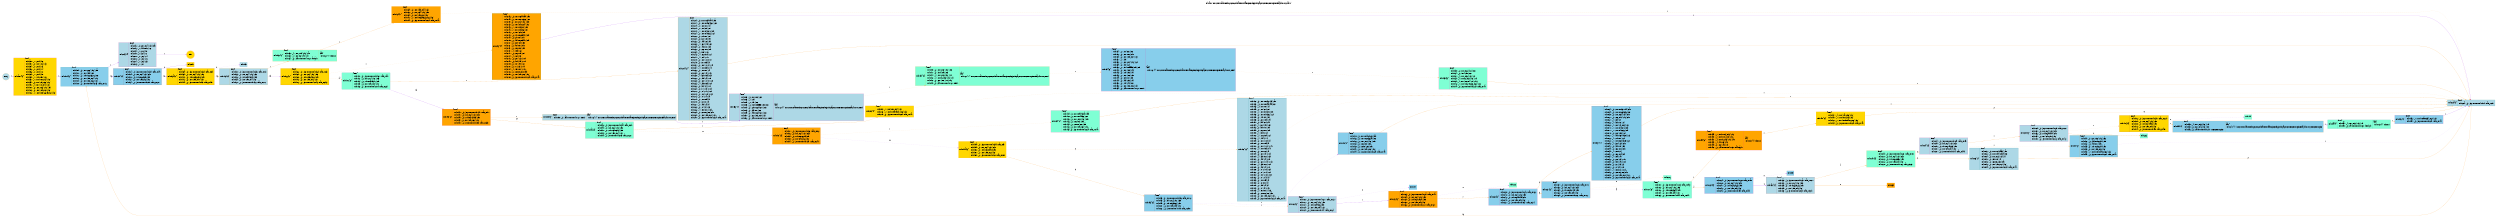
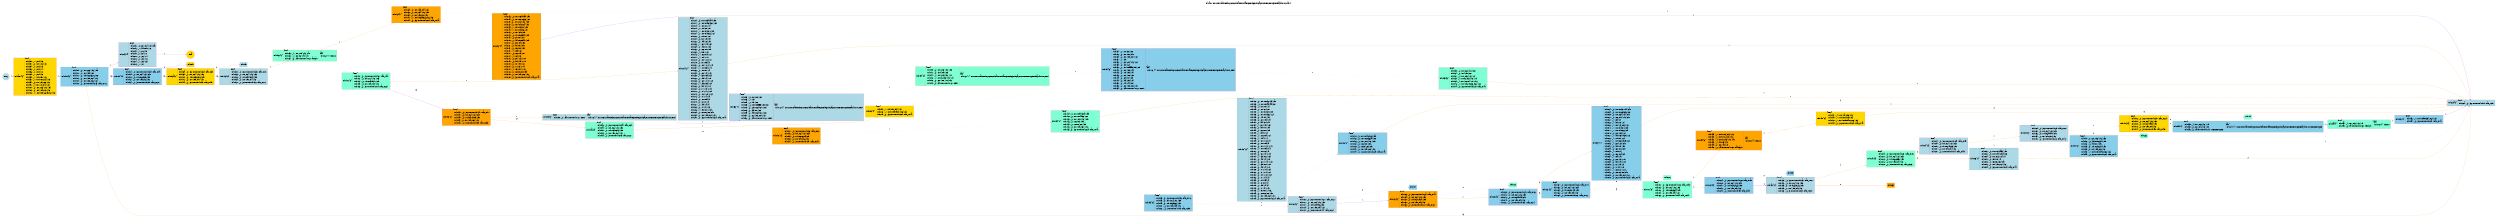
(190, 55) -> (190, 55)
(305, 77) -> none
(982, 150) -> none
